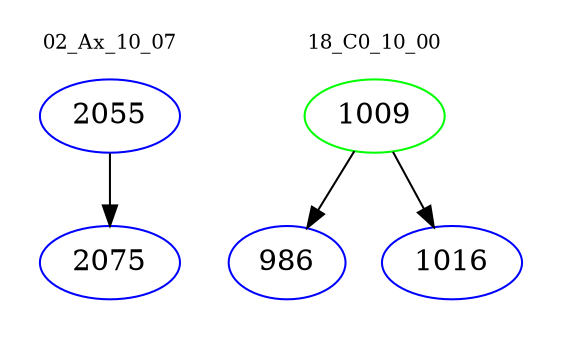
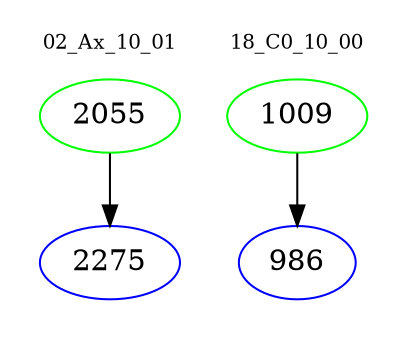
(110, 44) -> (110, 44)
(110, 116) -> (110, 116)
(110, 263) -> (110, 263)
(452, 263) -> none
